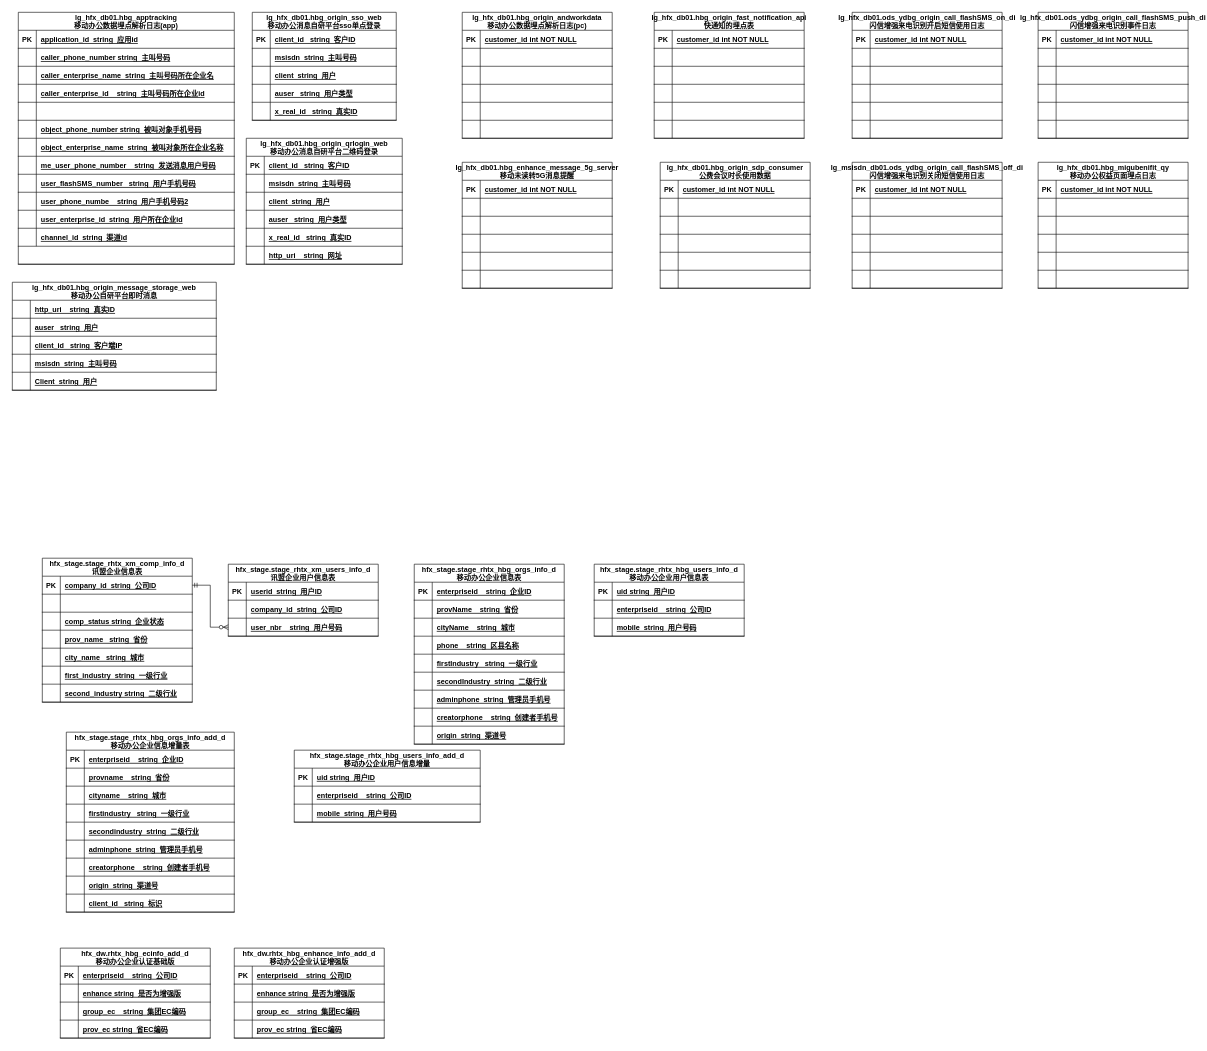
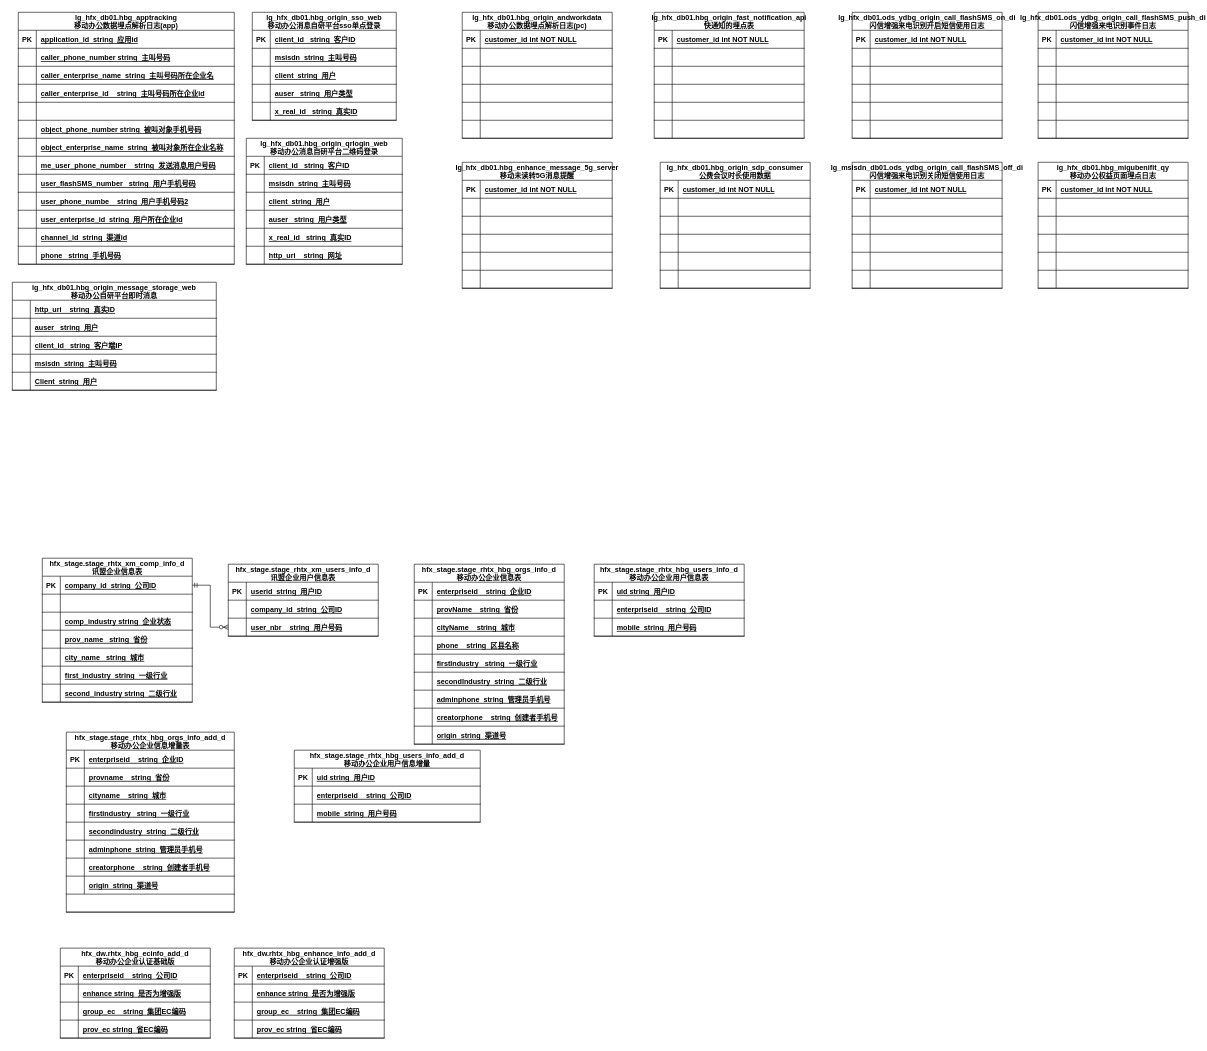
none -> (135, 255)
(117, 622) -> (120, 622)
(159, 903) -> none
